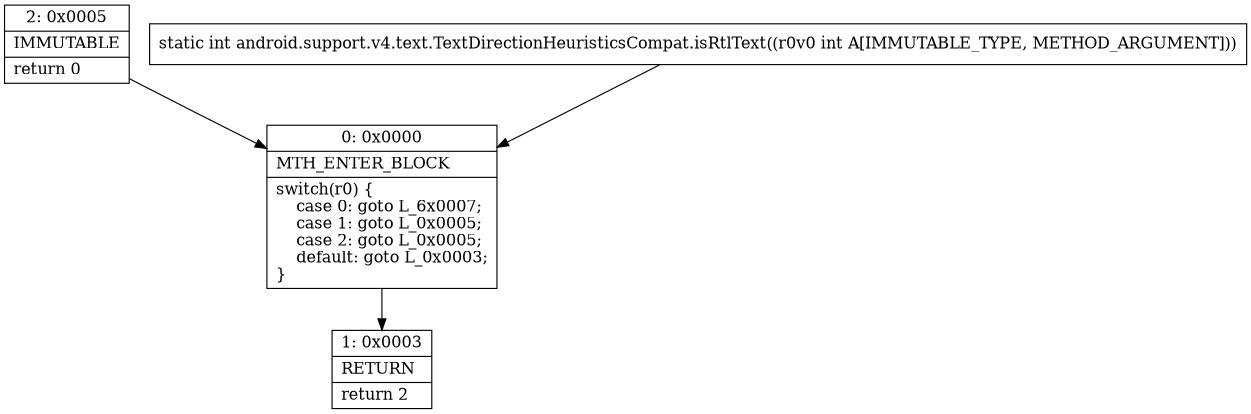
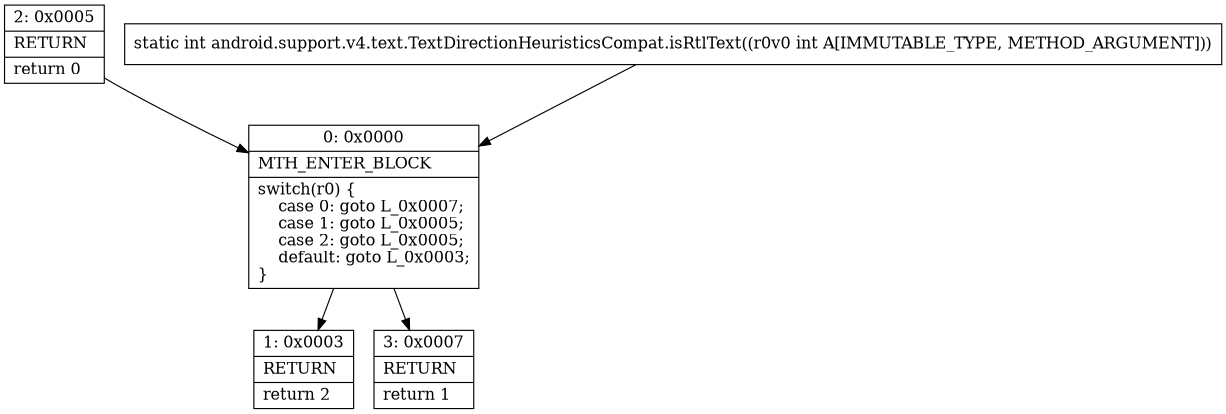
(67, 44) -> (50, 44)
(379, 207) -> (361, 207)
none -> (424, 369)
